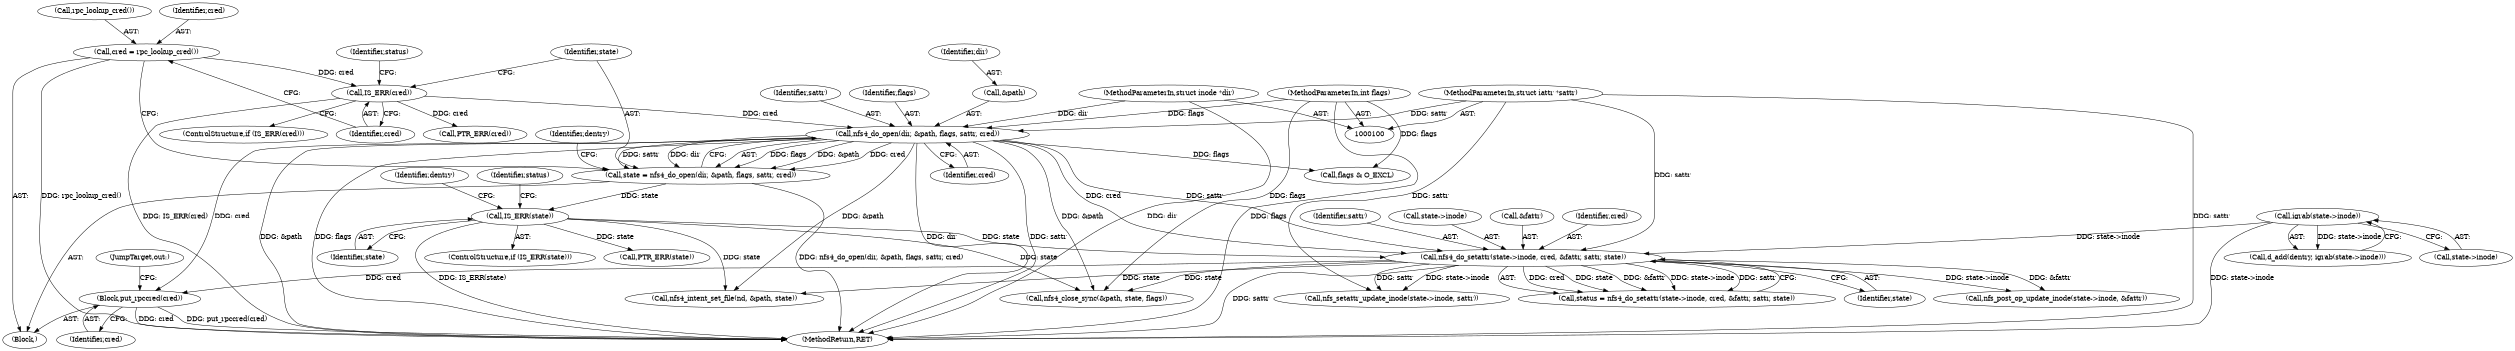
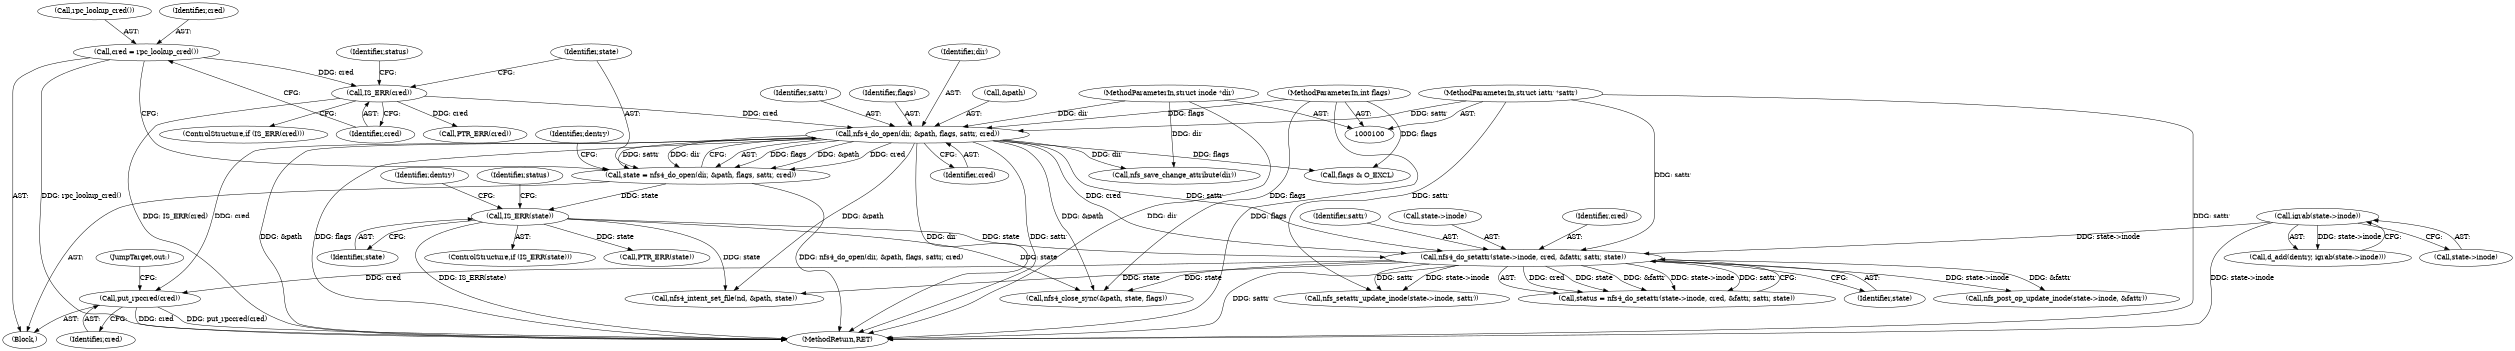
(983, 71) -> (942, 91)
none -> (1174, 176)
(1522, 217) -> none
(140, 299) -> (140, 299)
